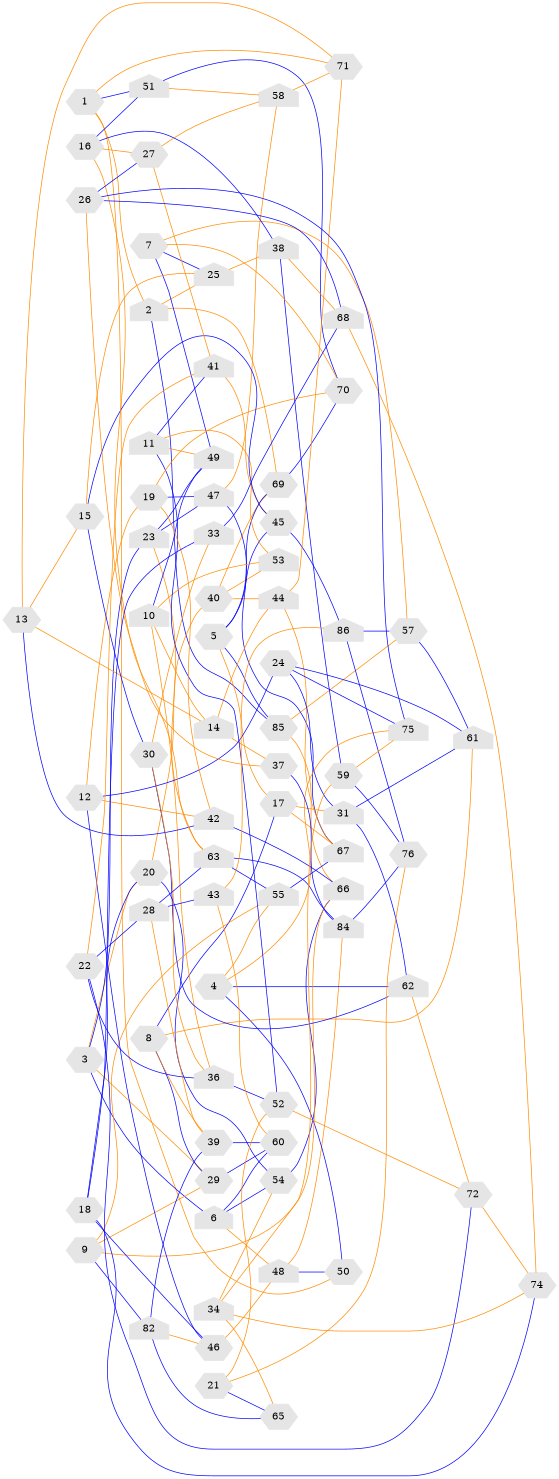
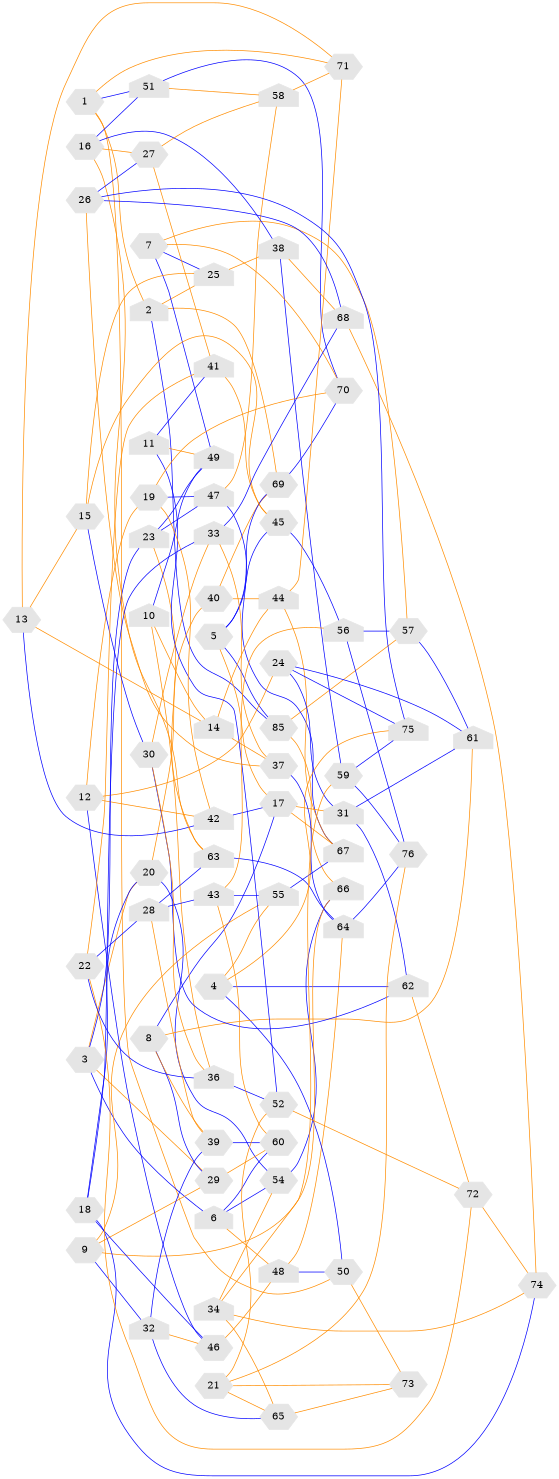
(191, 338) -> (191, 338)
(279, 561) -> none
(344, 631) -> (344, 631)
none -> (241, 652)
(374, 755) -> (374, 755)
(209, 764) -> (209, 764)
(285, 852) -> (252, 810)
(246, 876) -> (248, 895)
(344, 928) -> (344, 928)
(251, 1159) -> (251, 1159)
(149, 1329) -> (149, 1329)
none -> (408, 1384)
(246, 1401) -> (246, 1401)
(174, 1437) -> (174, 1437)
